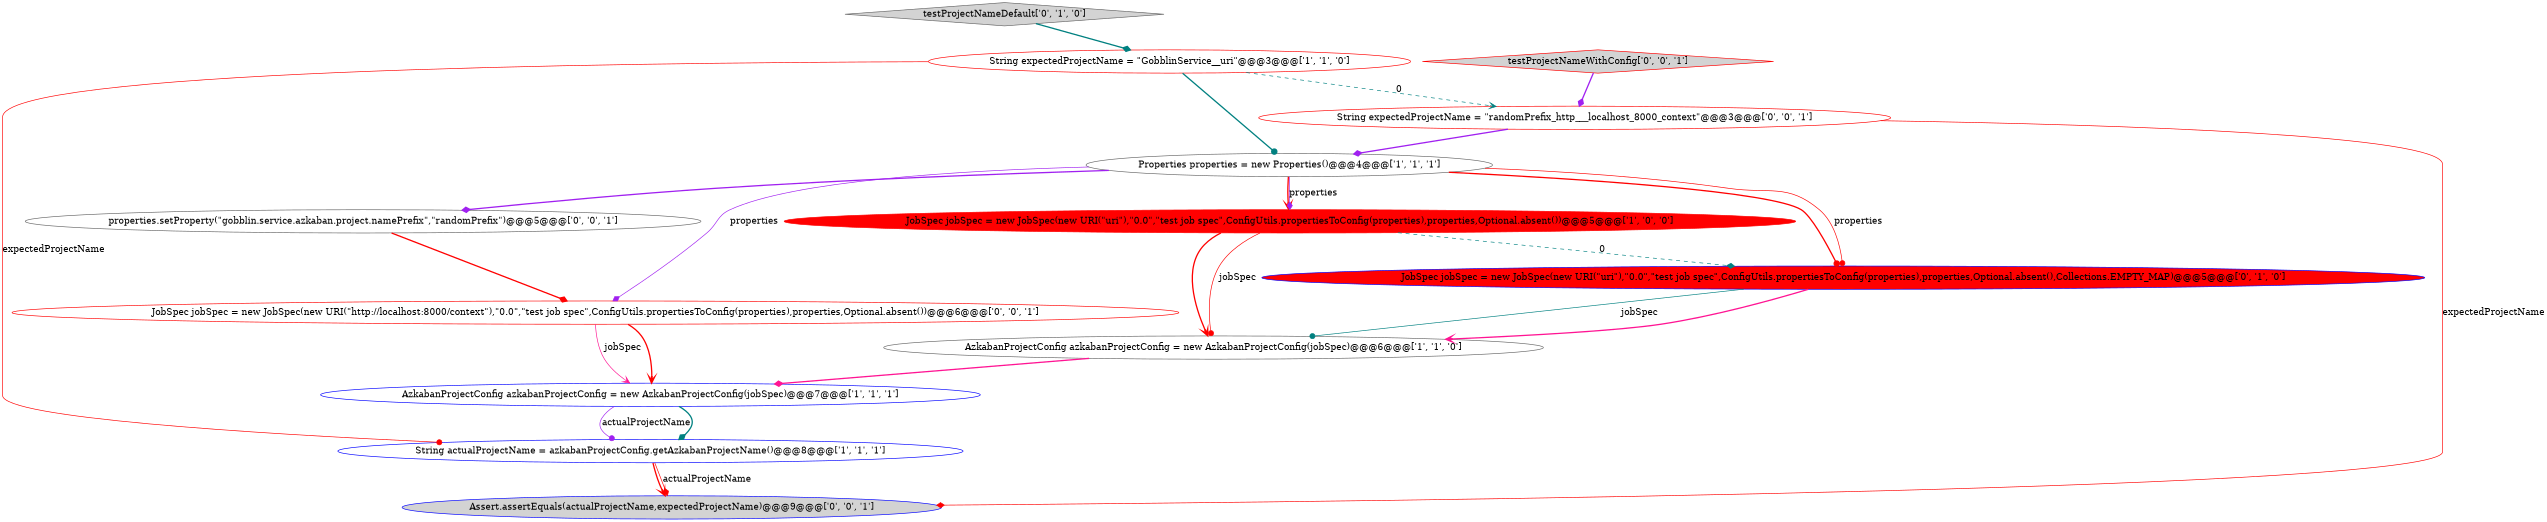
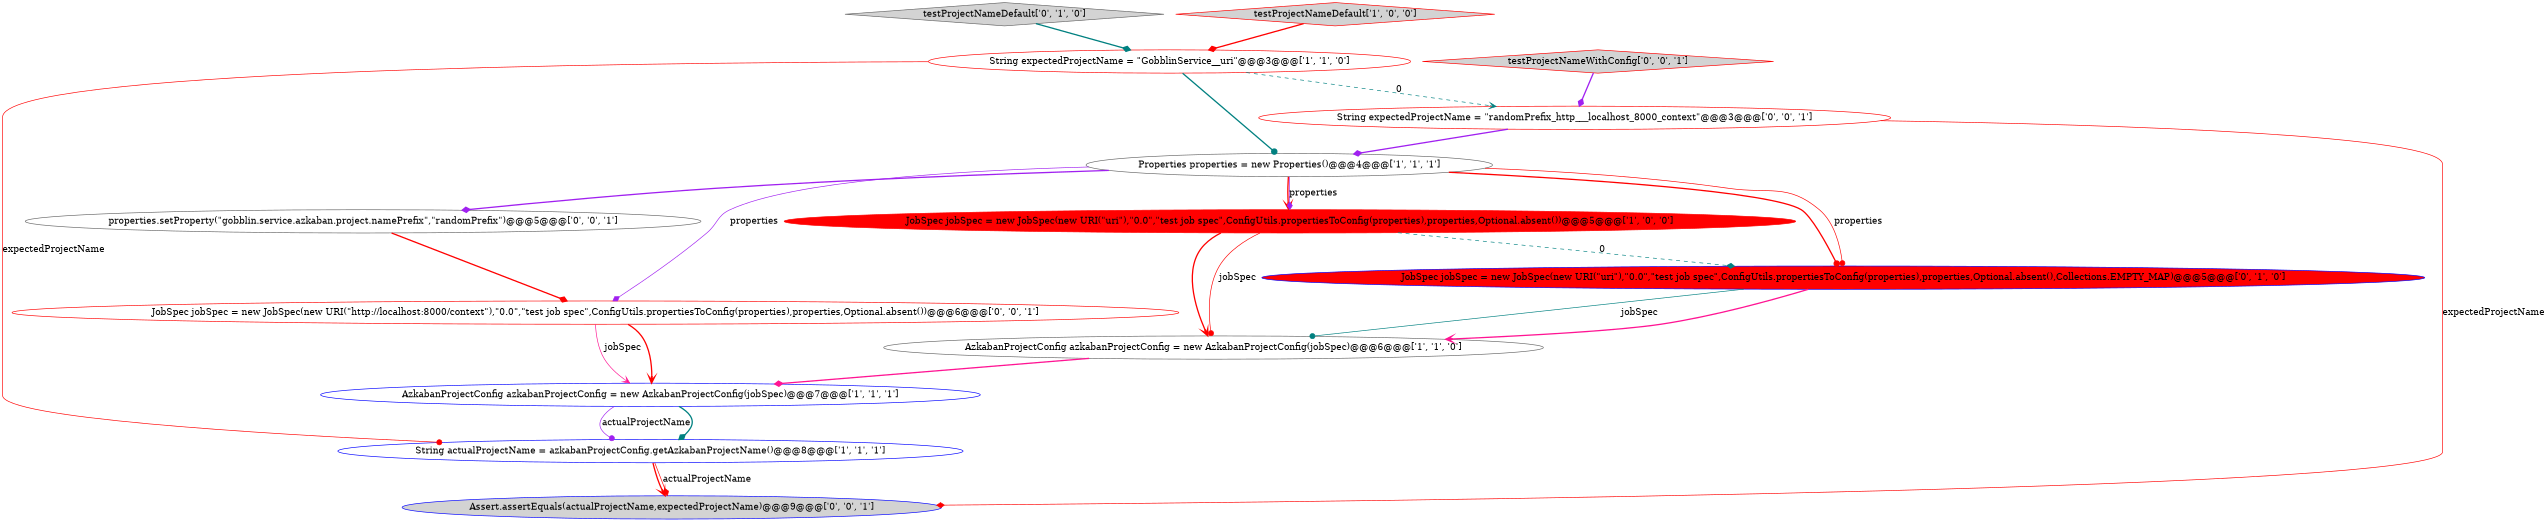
none -> (1335, 14)
